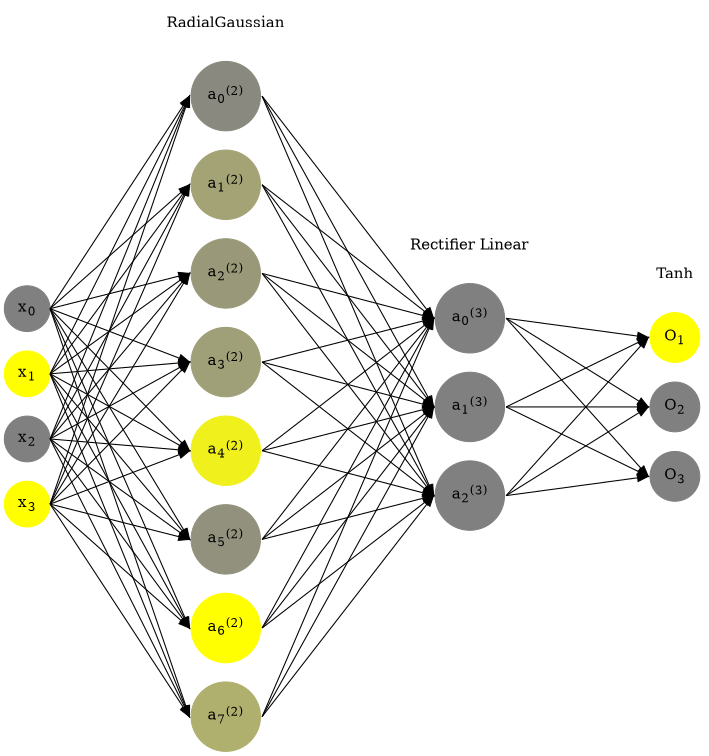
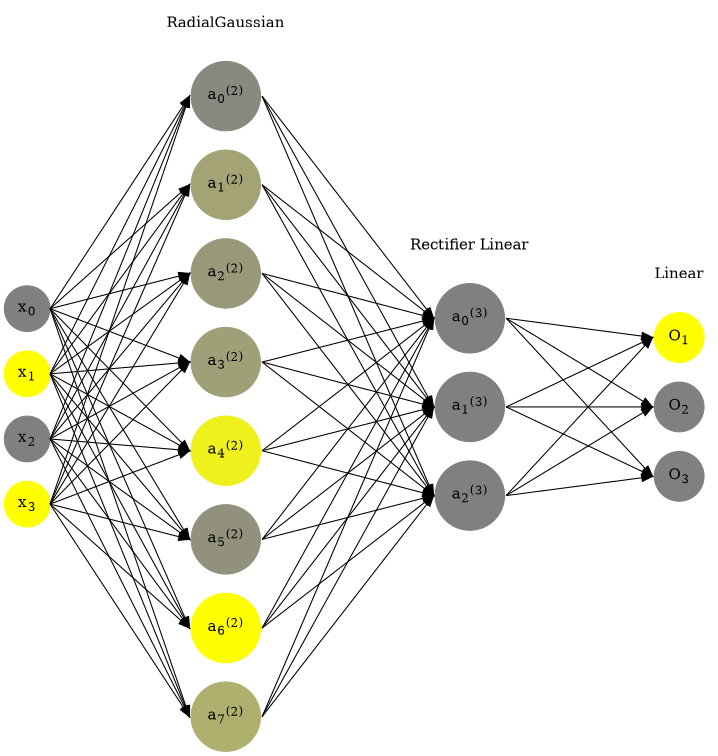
(675, 274) -> (679, 274)
